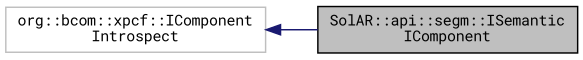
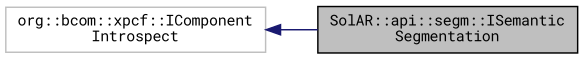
(448, 30) -> (448, 30)
